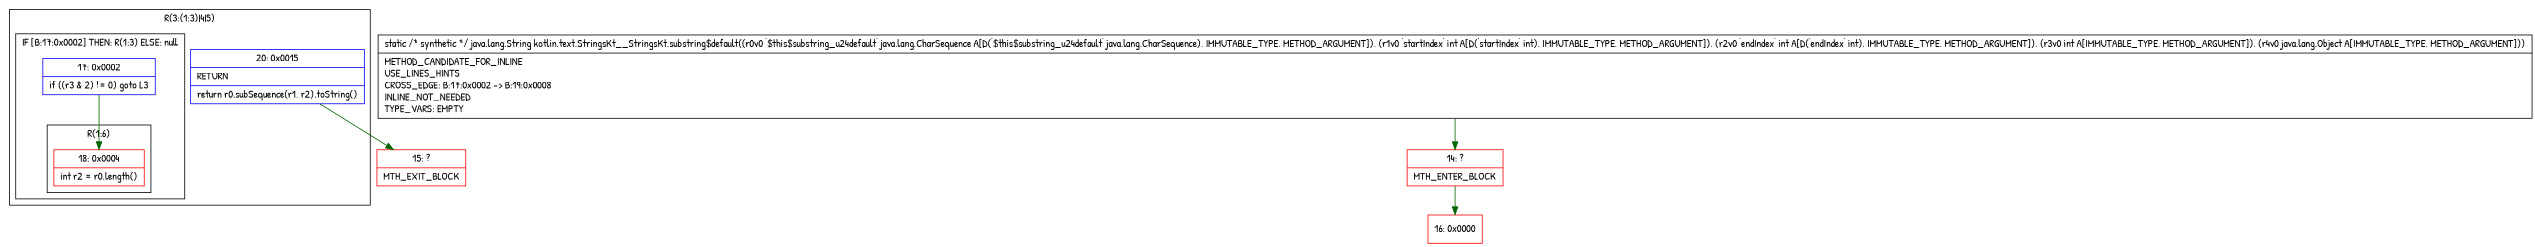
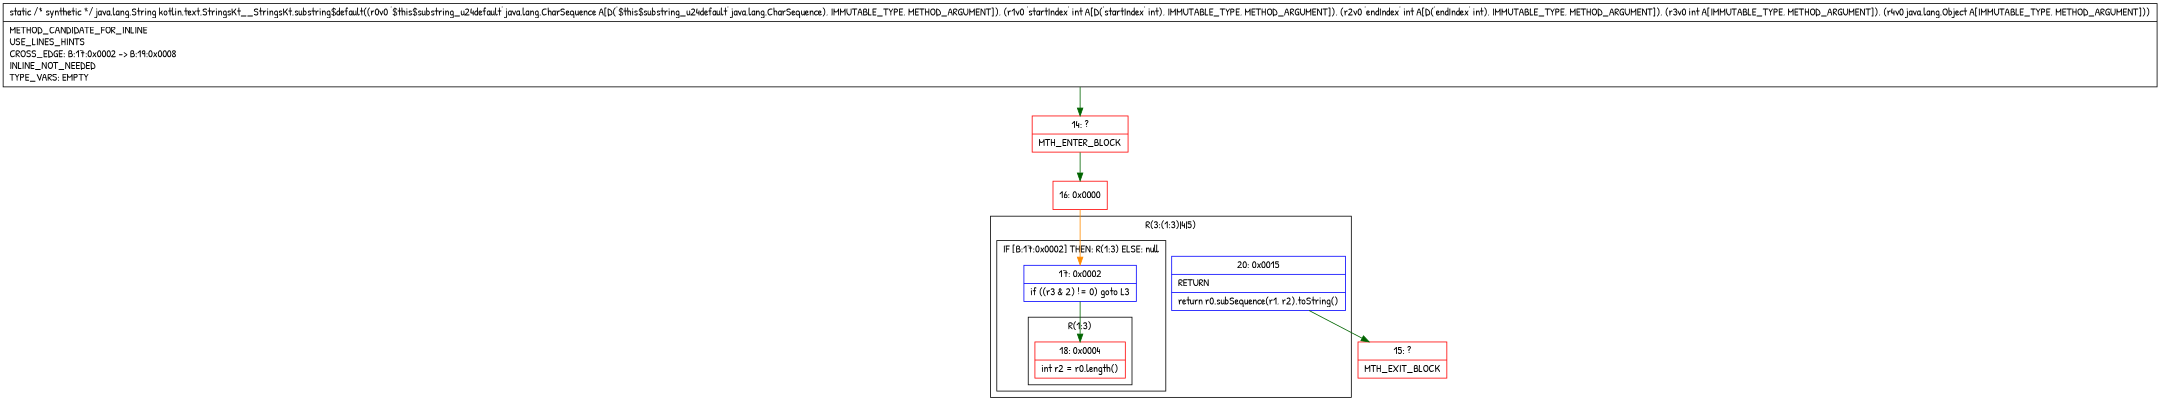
(99, 134) -> (1080, 326)
none -> (1080, 233)
